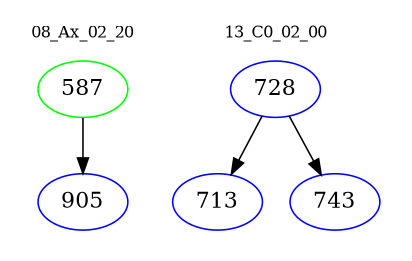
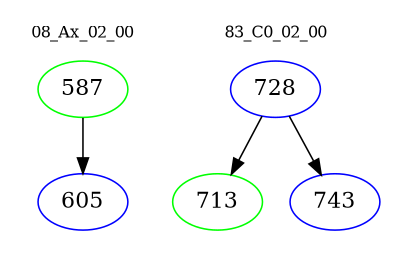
(83, 34) -> (83, 34)
(276, 34) -> (276, 34)
(83, 202) -> (83, 202)
(218, 202) -> (218, 202)
